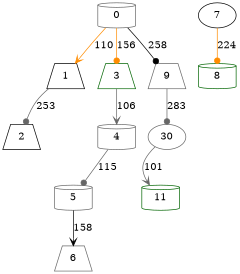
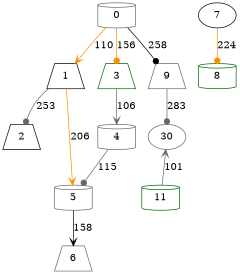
none -> (69, 133)
(144, 161) -> (164, 171)
